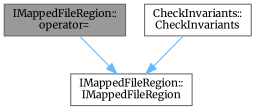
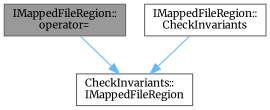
(198, 20) -> (205, 20)
(131, 90) -> (135, 90)
